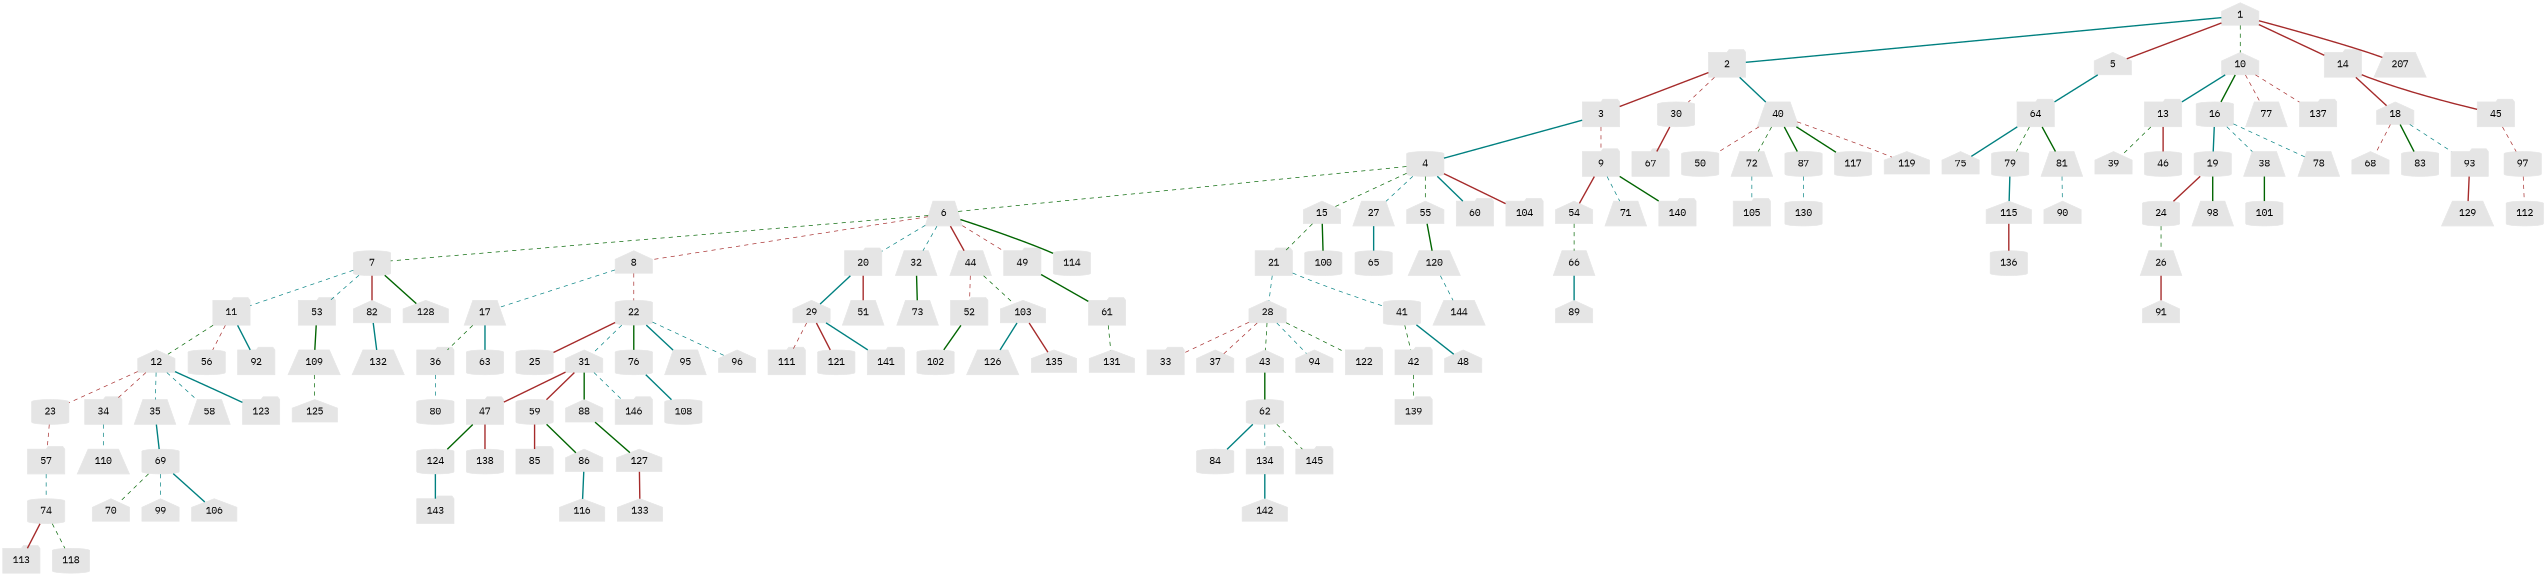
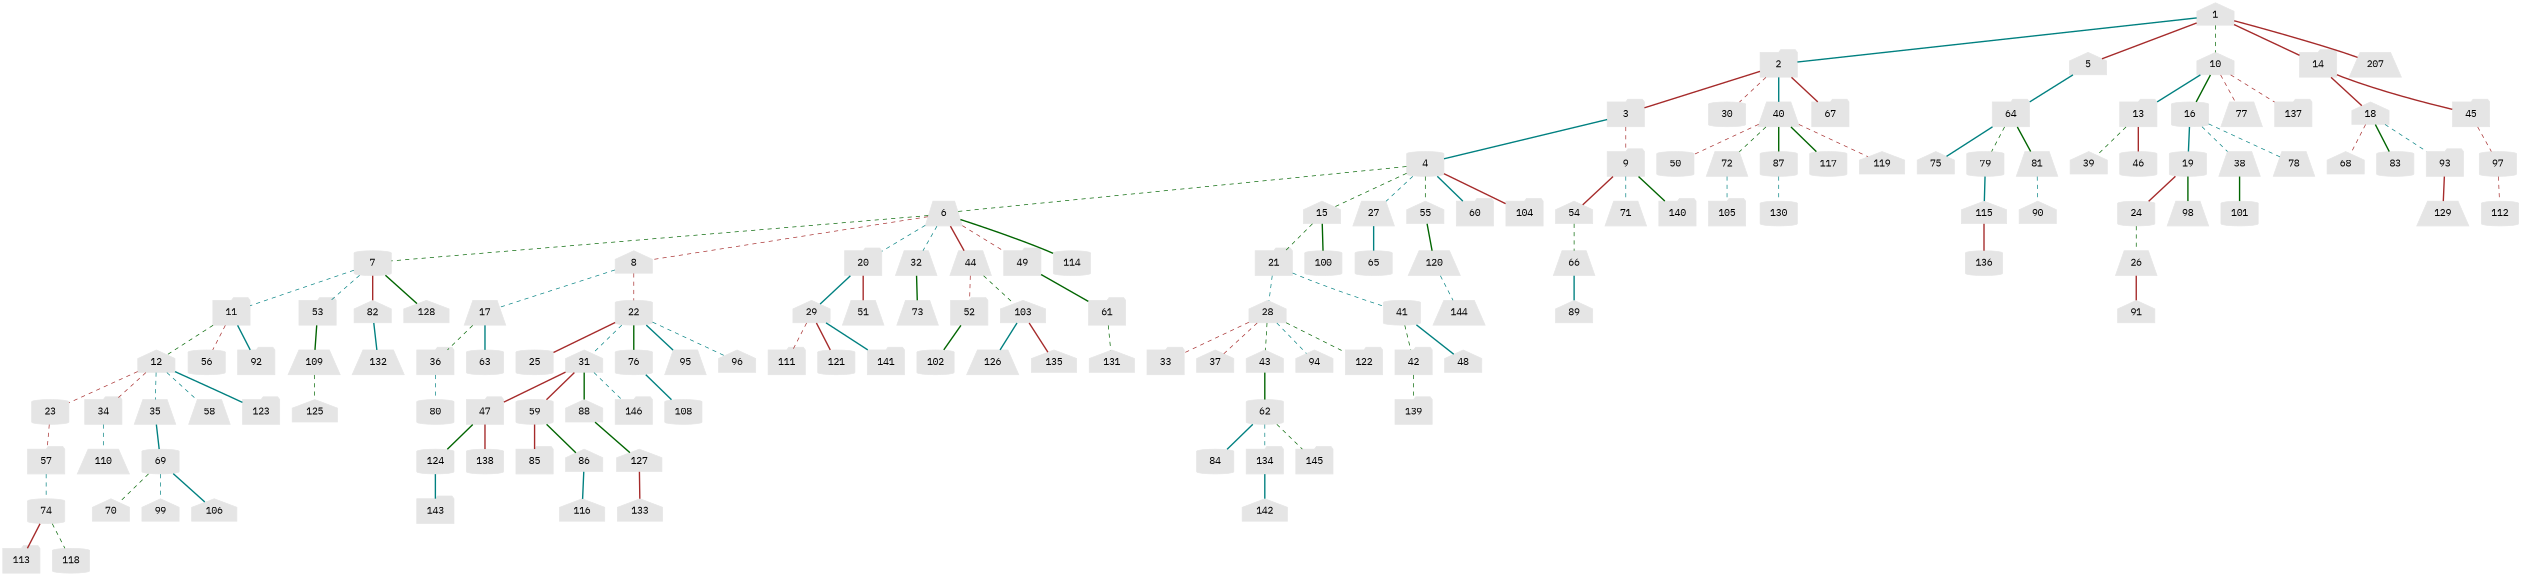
(1663, 139) -> (1805, 90)
